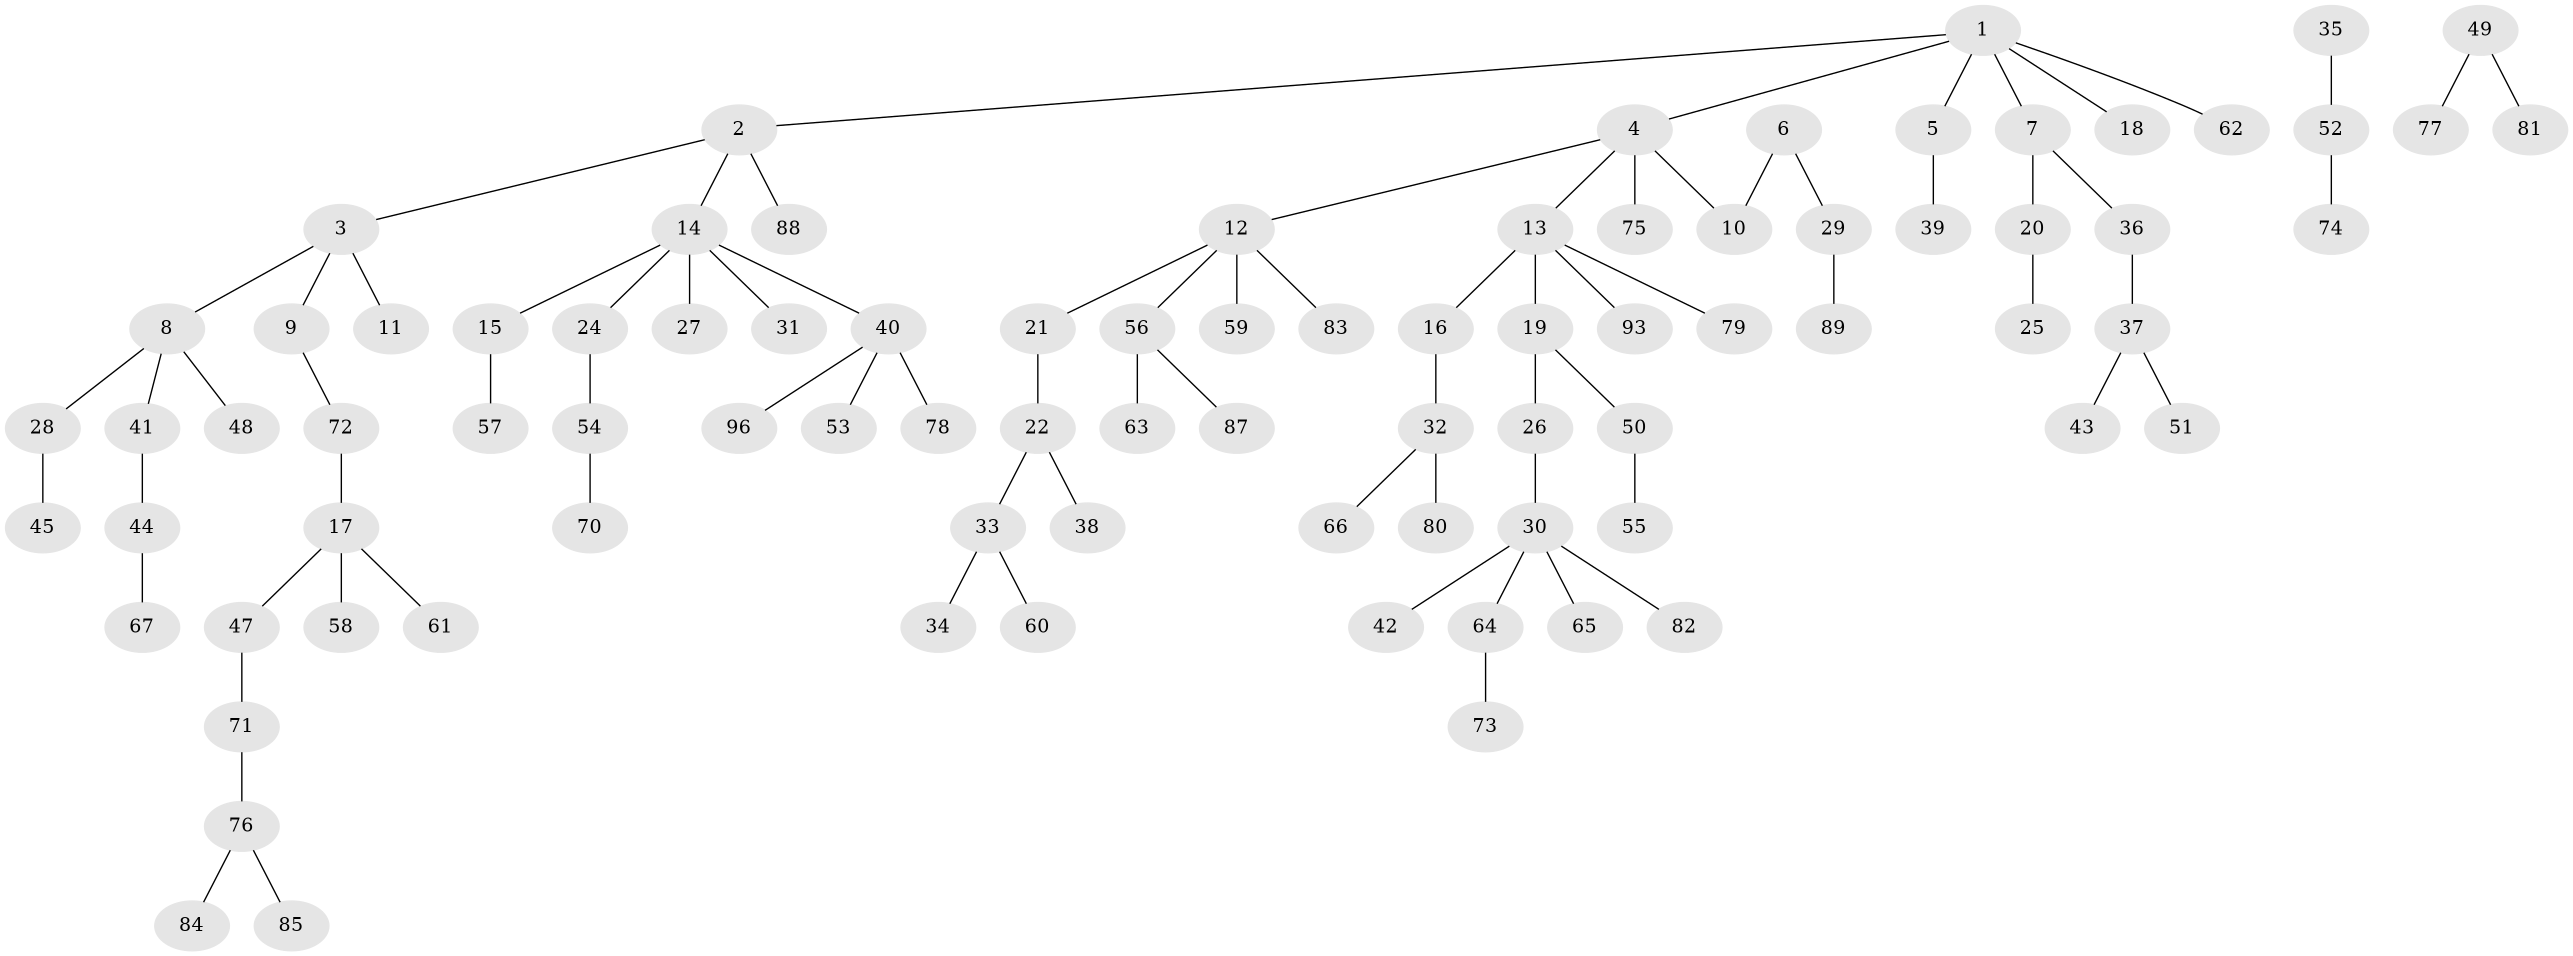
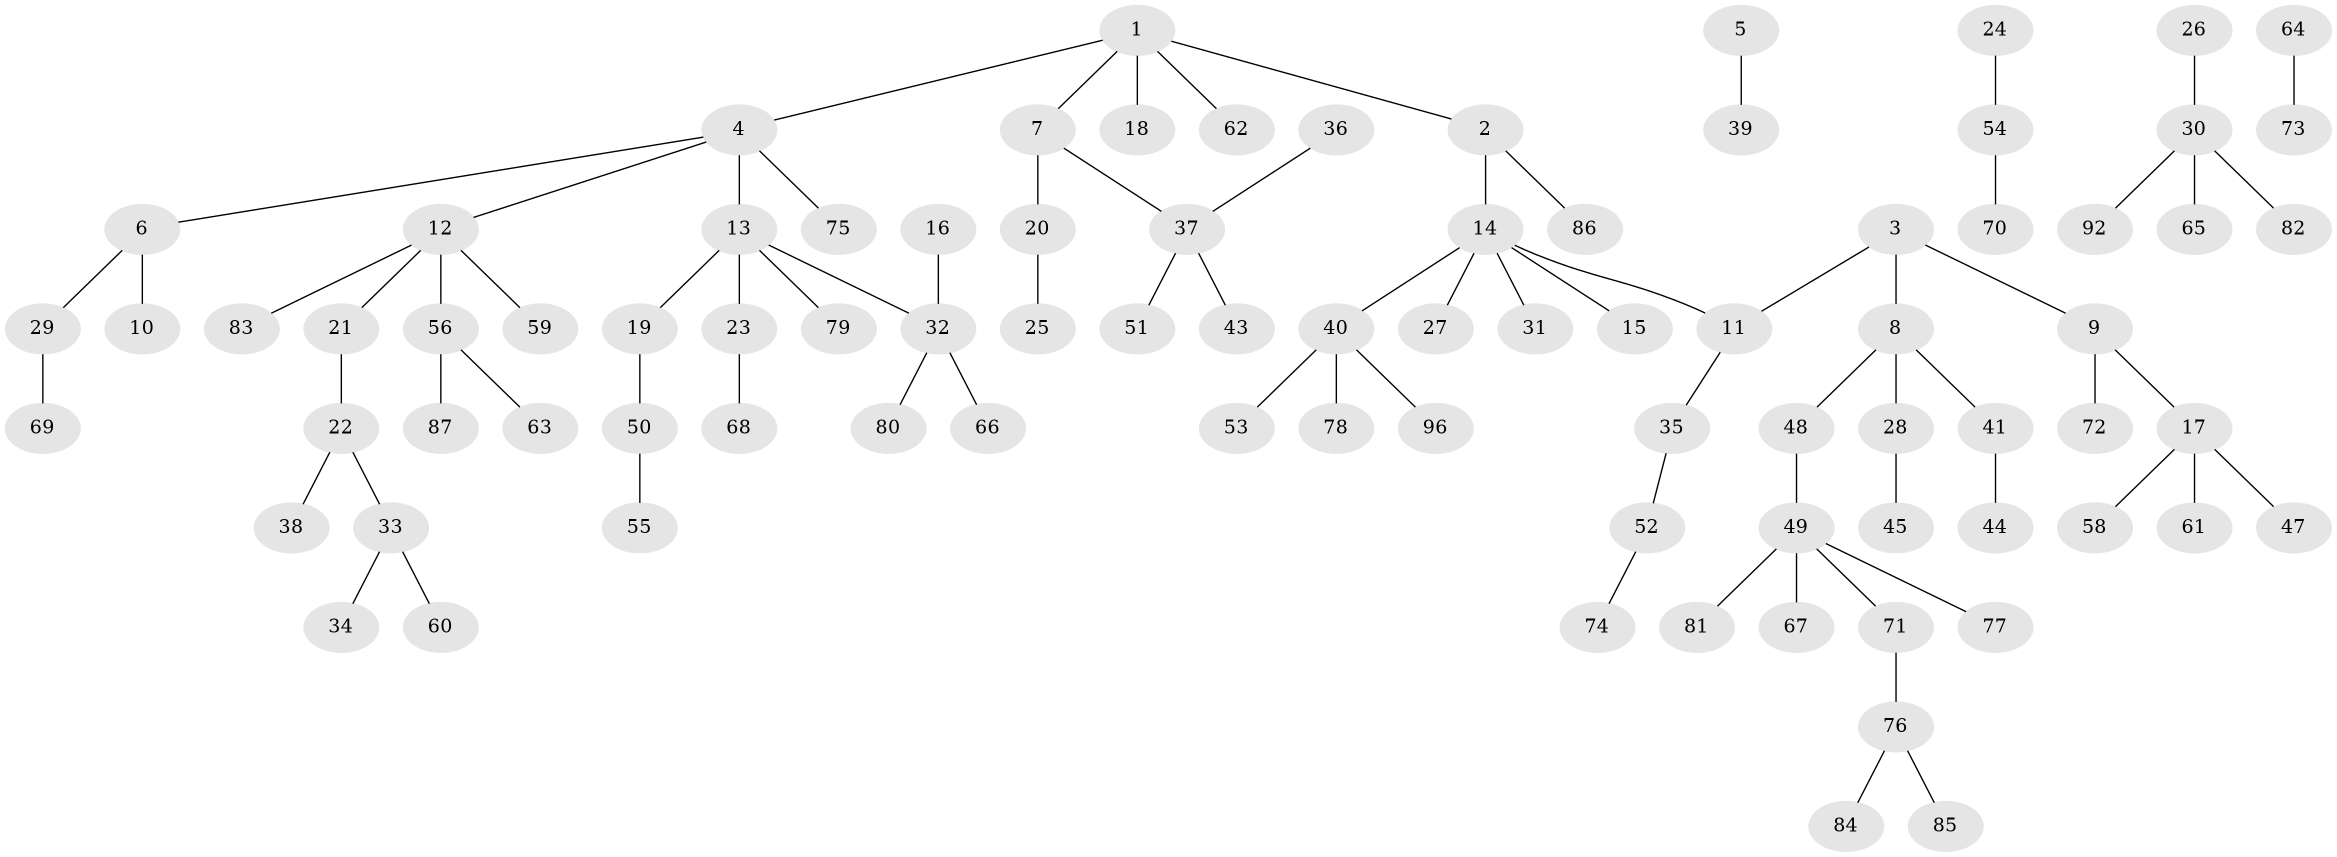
(1958, 80) -> none
(540, 180) -> none
(1684, 180) -> (441, 180)
(2082, 180) -> (1113, 180)
(789, 229) -> (1585, 229)
(640, 279) -> (1610, 279)
(1486, 279) -> (839, 279)
(1635, 329) -> (739, 329)
(1834, 329) -> (43, 428)
(1535, 379) -> none
none -> (1703, 379)
(491, 428) -> none
none -> (739, 428)
(341, 478) -> (2145, 379)
none -> (1797, 478)
(142, 578) -> (1797, 578)
(1510, 578) -> none
(1386, 627) -> (2095, 229)
(242, 677) -> (1846, 578)
